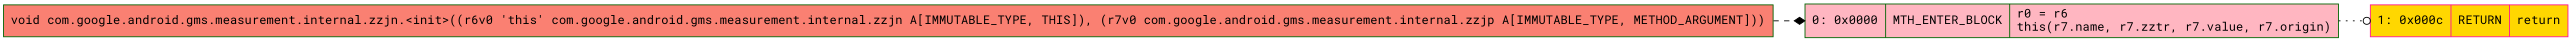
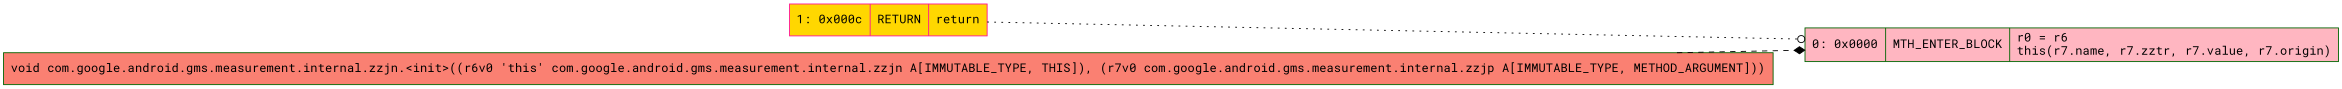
(2351, 21) -> (1392, 31)
